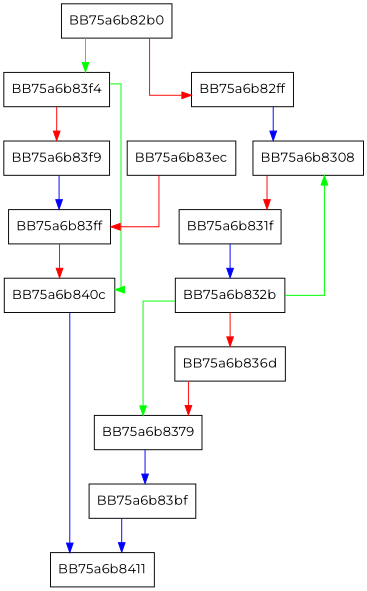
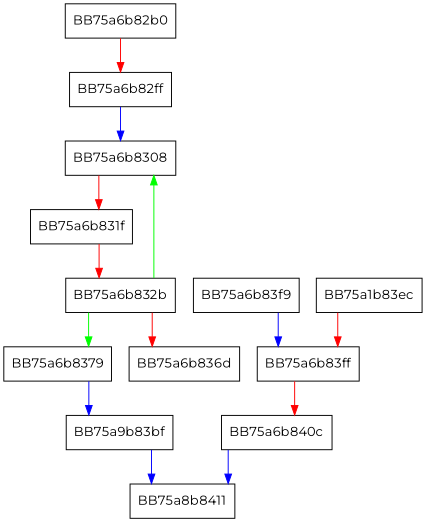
(57, 90) -> none
(182, 158) -> (369, 295)
(230, 256) -> (99, 256)
(188, 393) -> none
(142, 501) -> (120, 433)
(102, 570) -> (182, 501)
